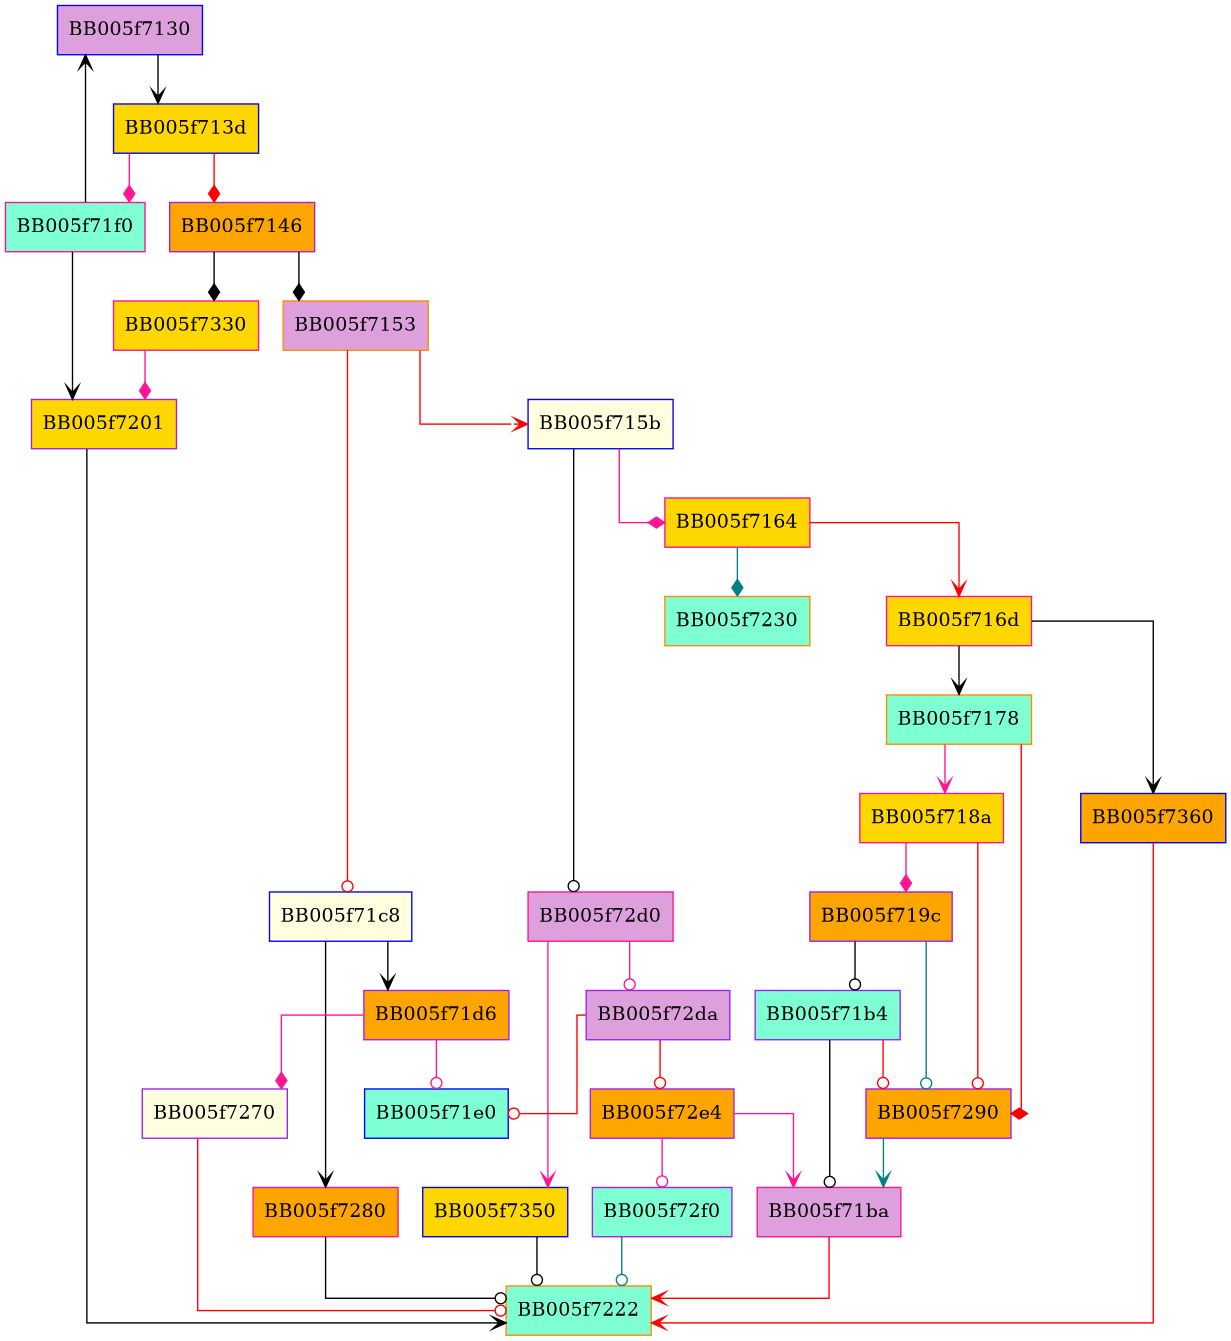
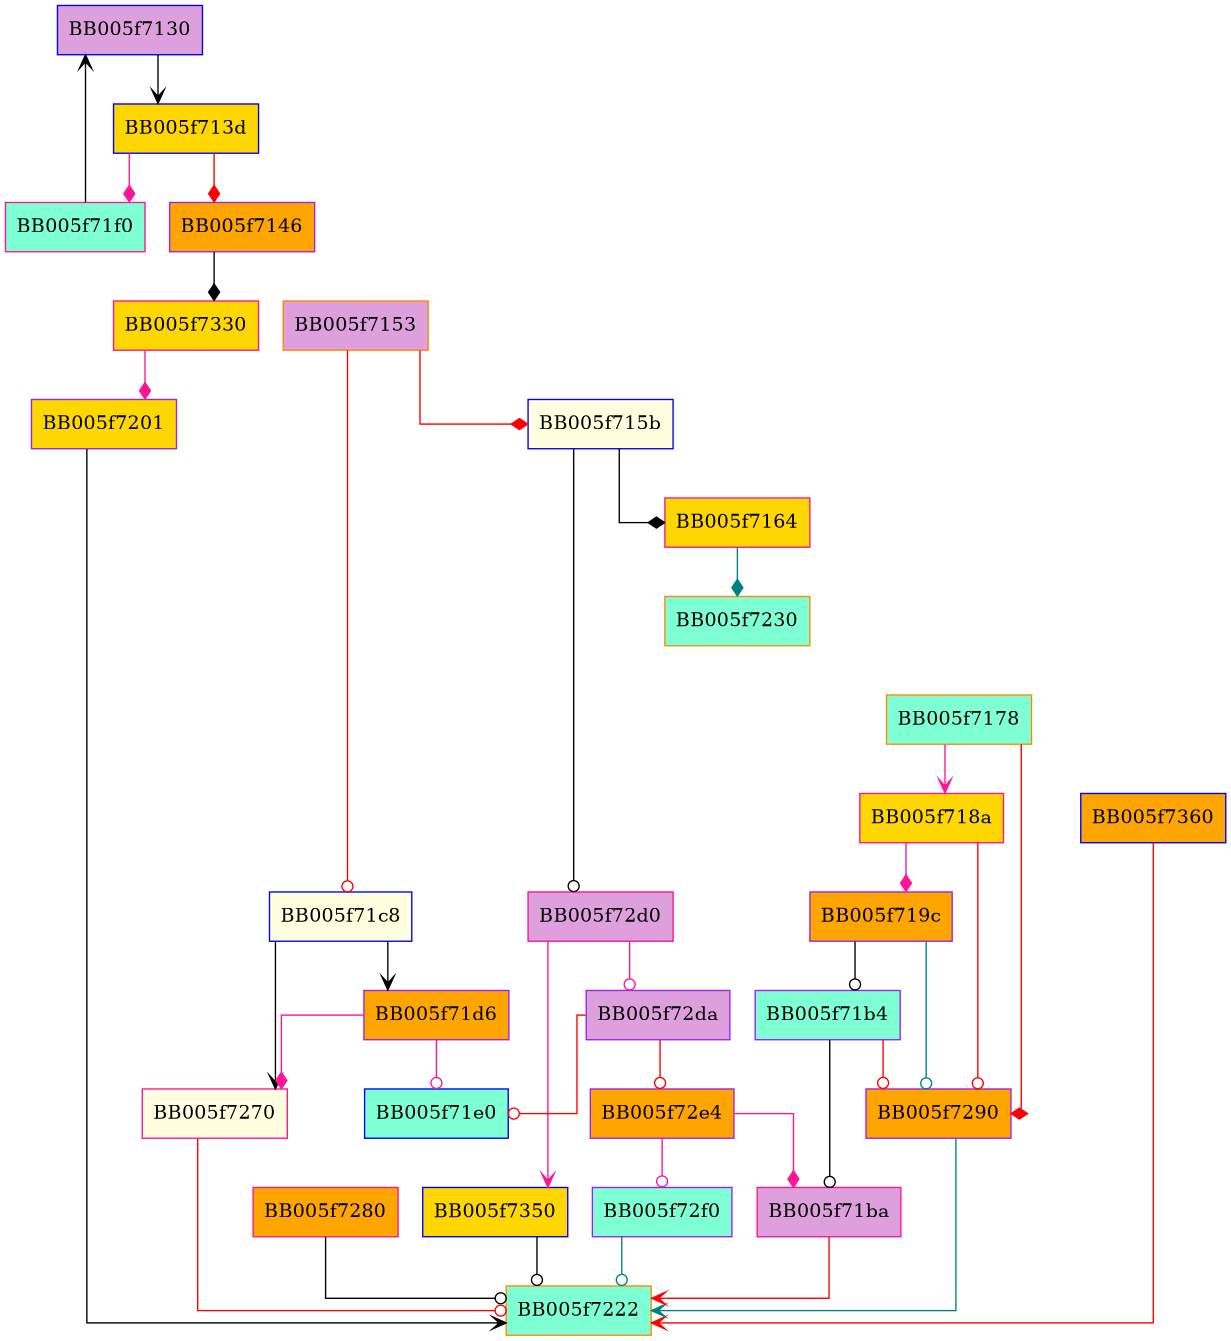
(299, 268) -> none
(73, 319) -> none
(429, 424) -> (429, 424)
(619, 500) -> (619, 500)
(959, 621) -> none
(326, 1057) -> (275, 1008)
(215, 1114) -> (215, 1114)
(793, 1114) -> (793, 1114)
(883, 1156) -> (897, 1311)
